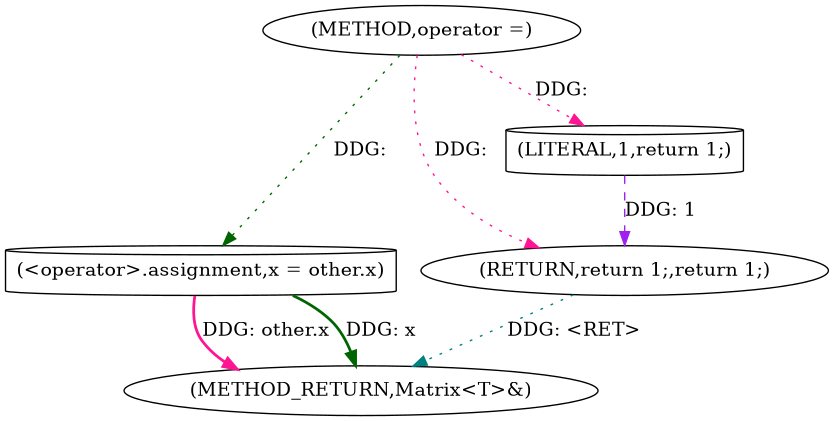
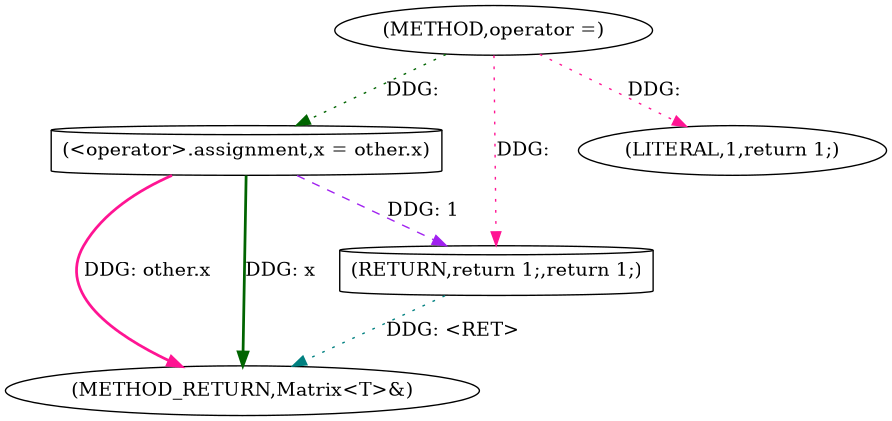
(625, 150) -> (732, 150)
(625, 204) -> (365, 208)
(625, 271) -> (496, 271)
